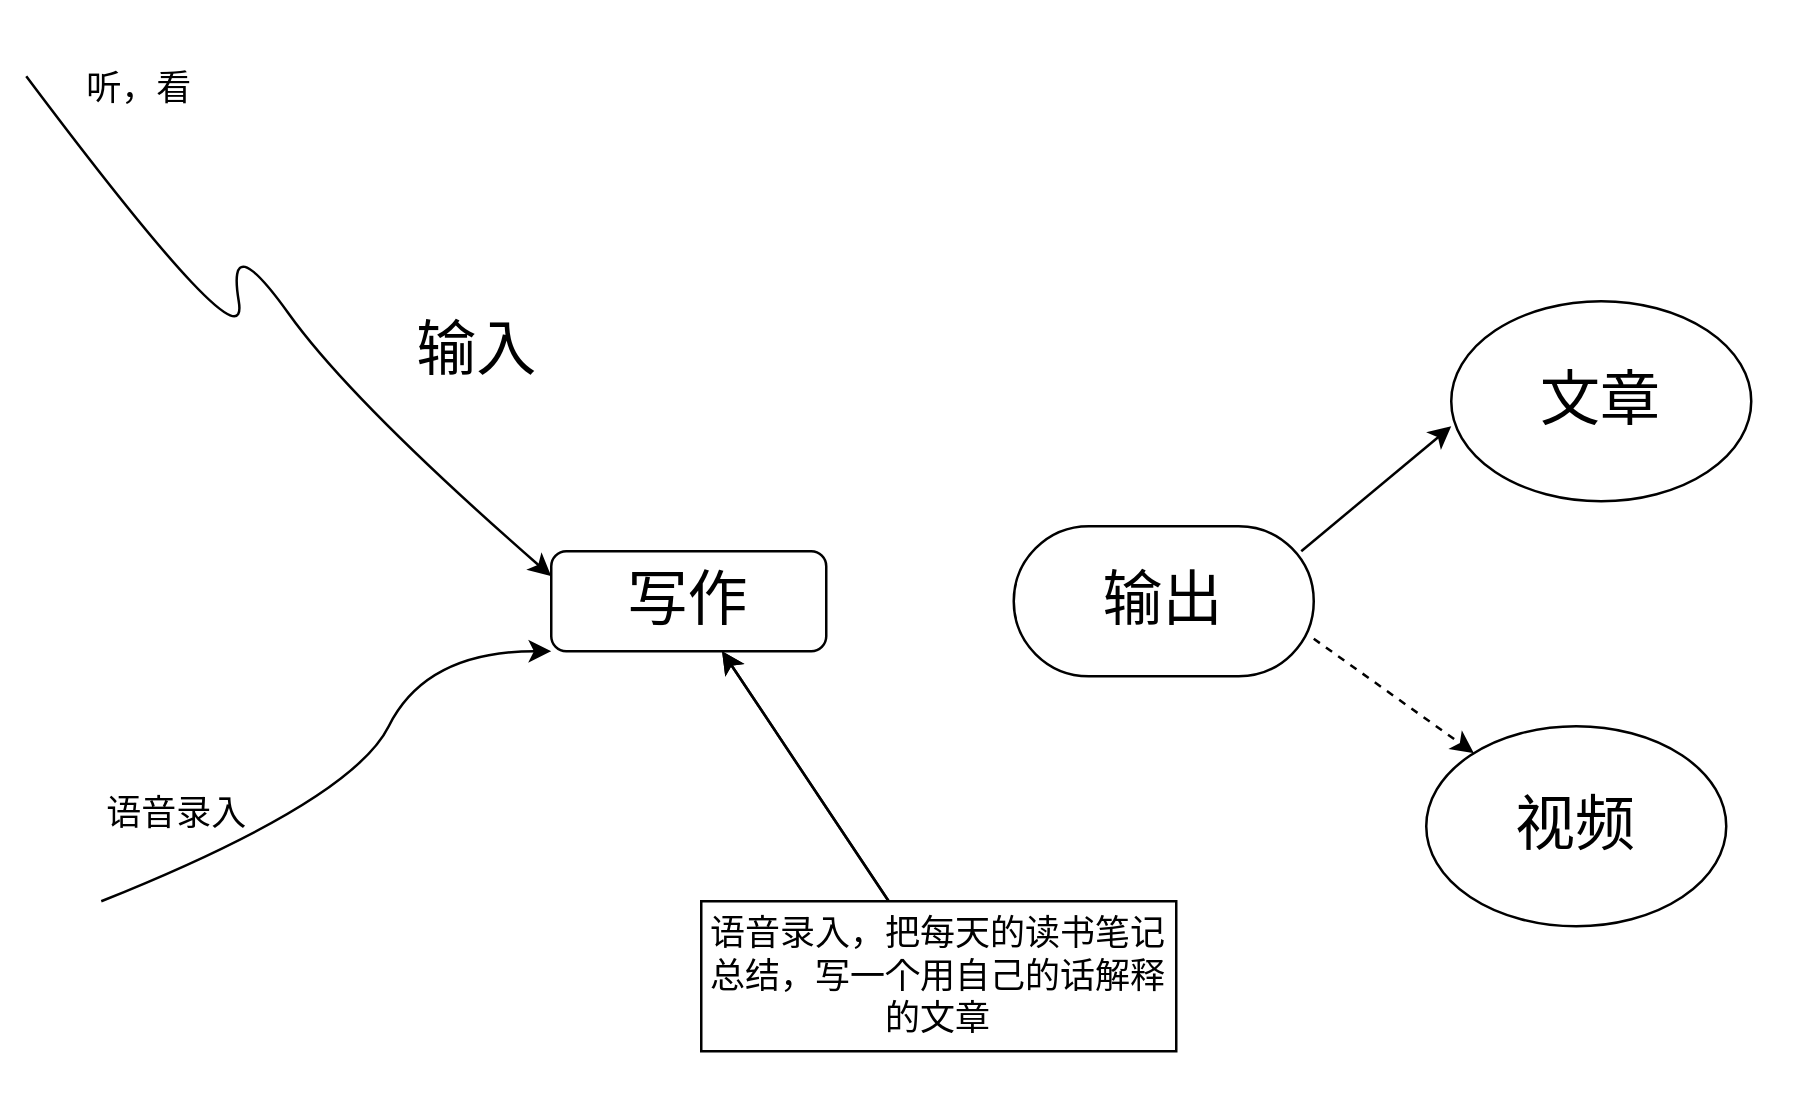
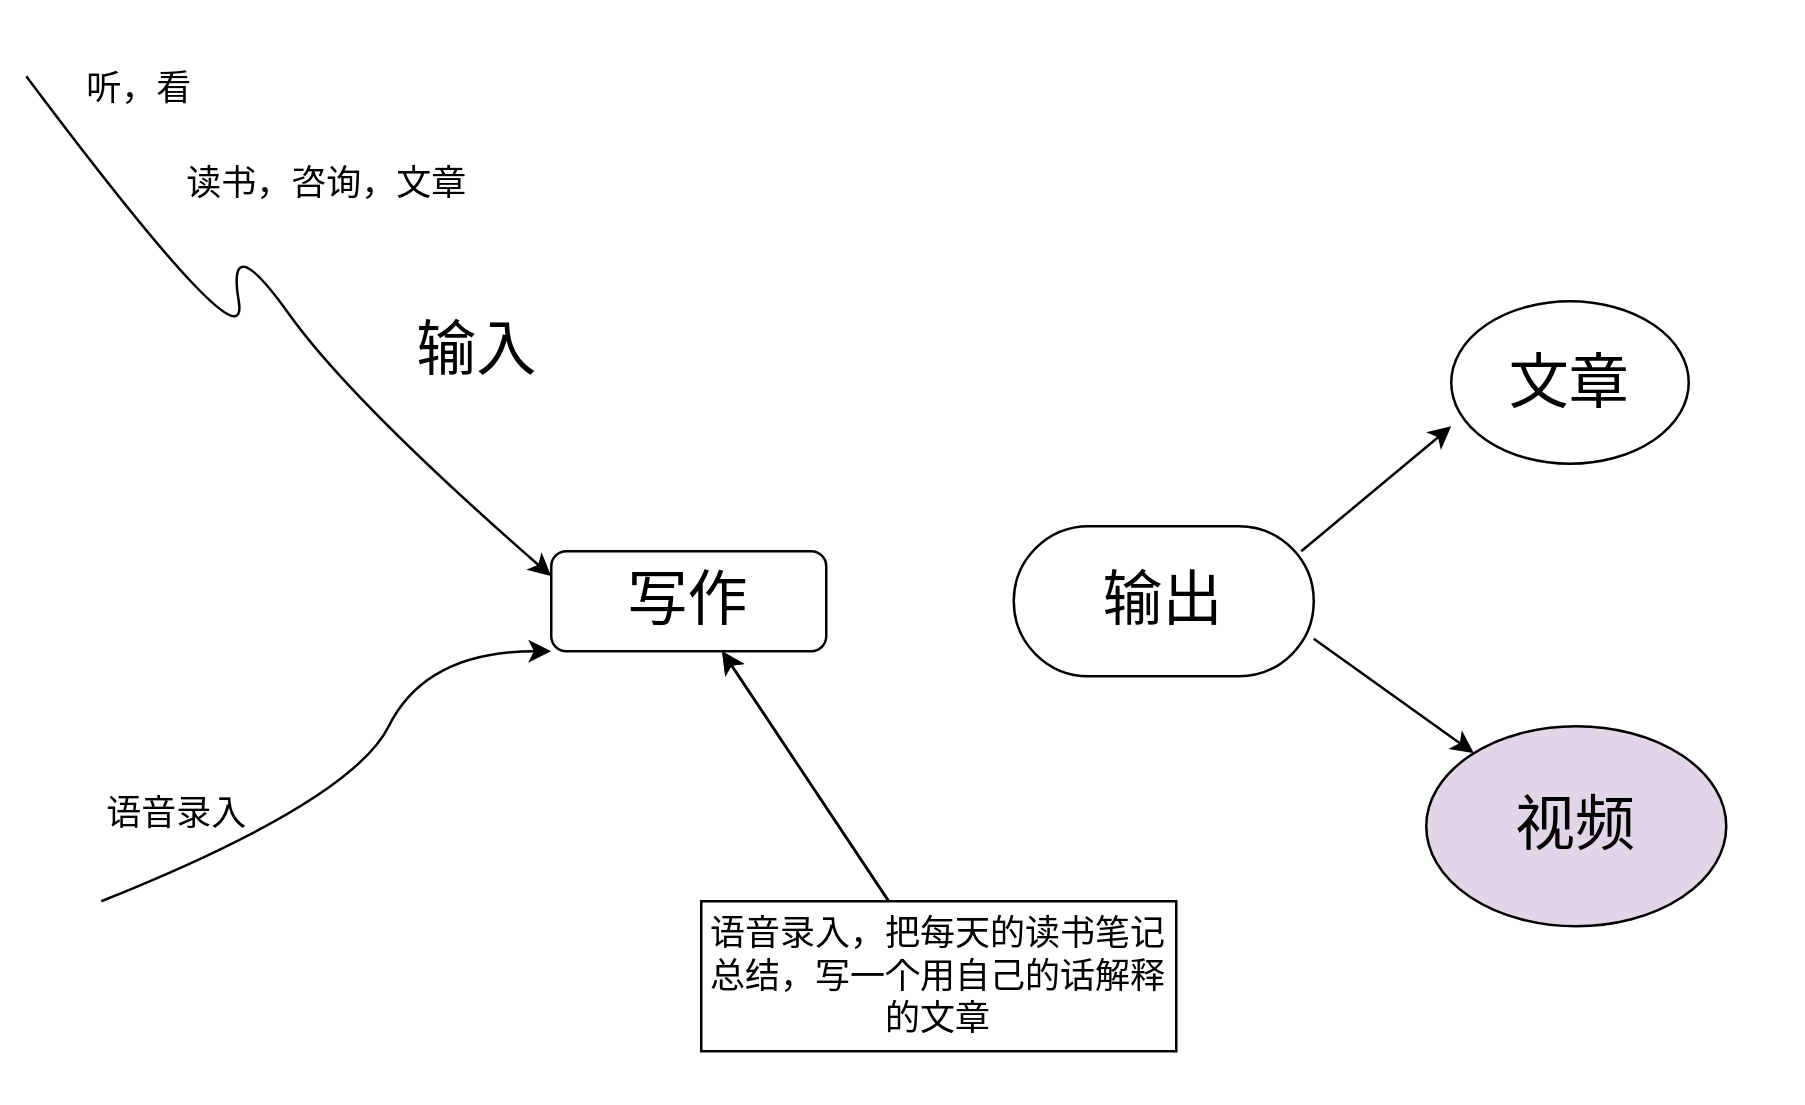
none -> (326, 176)
(1601, 401) -> (1570, 383)
(1388, 692) -> (1388, 692)
(1576, 826) -> (1576, 826)
